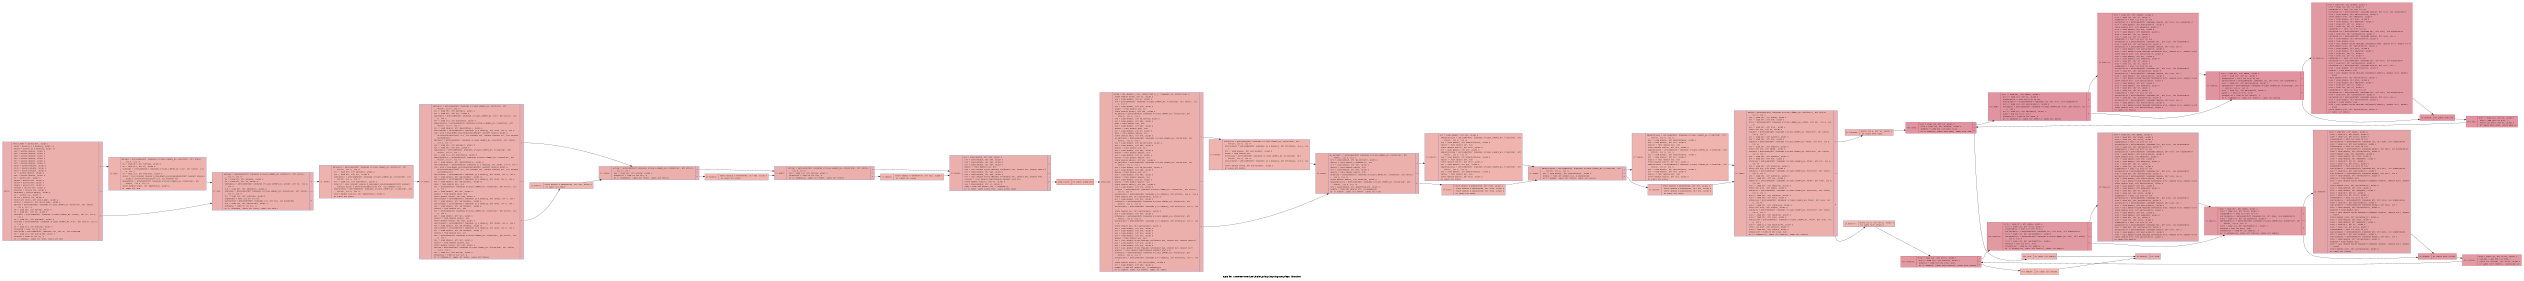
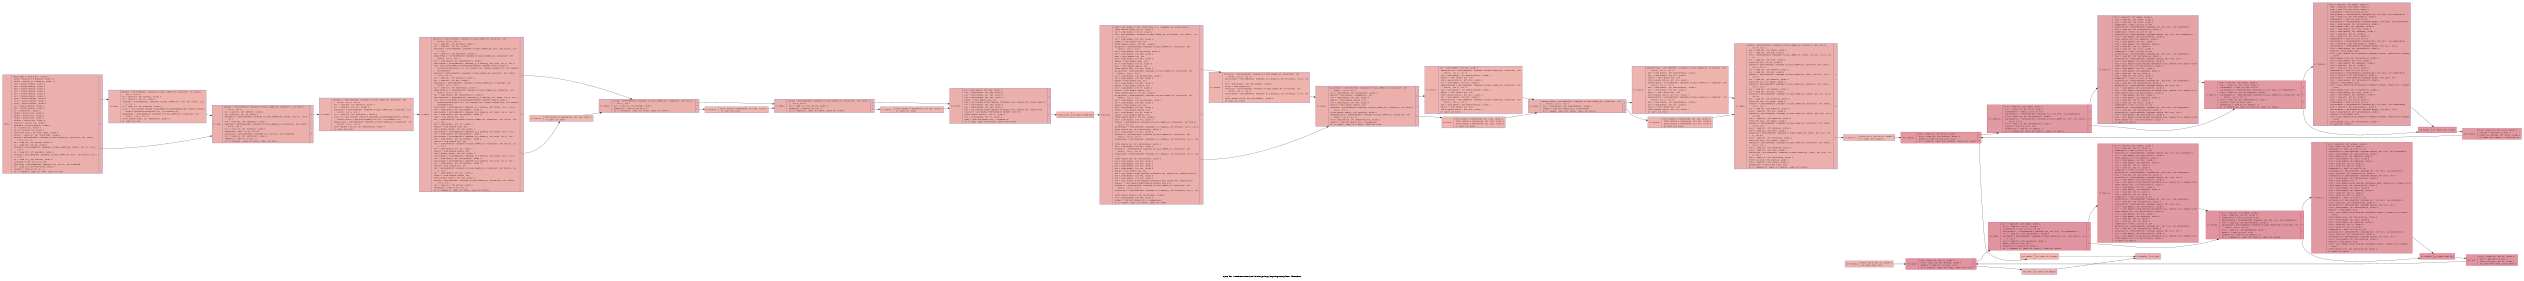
(1850, 140) -> none
